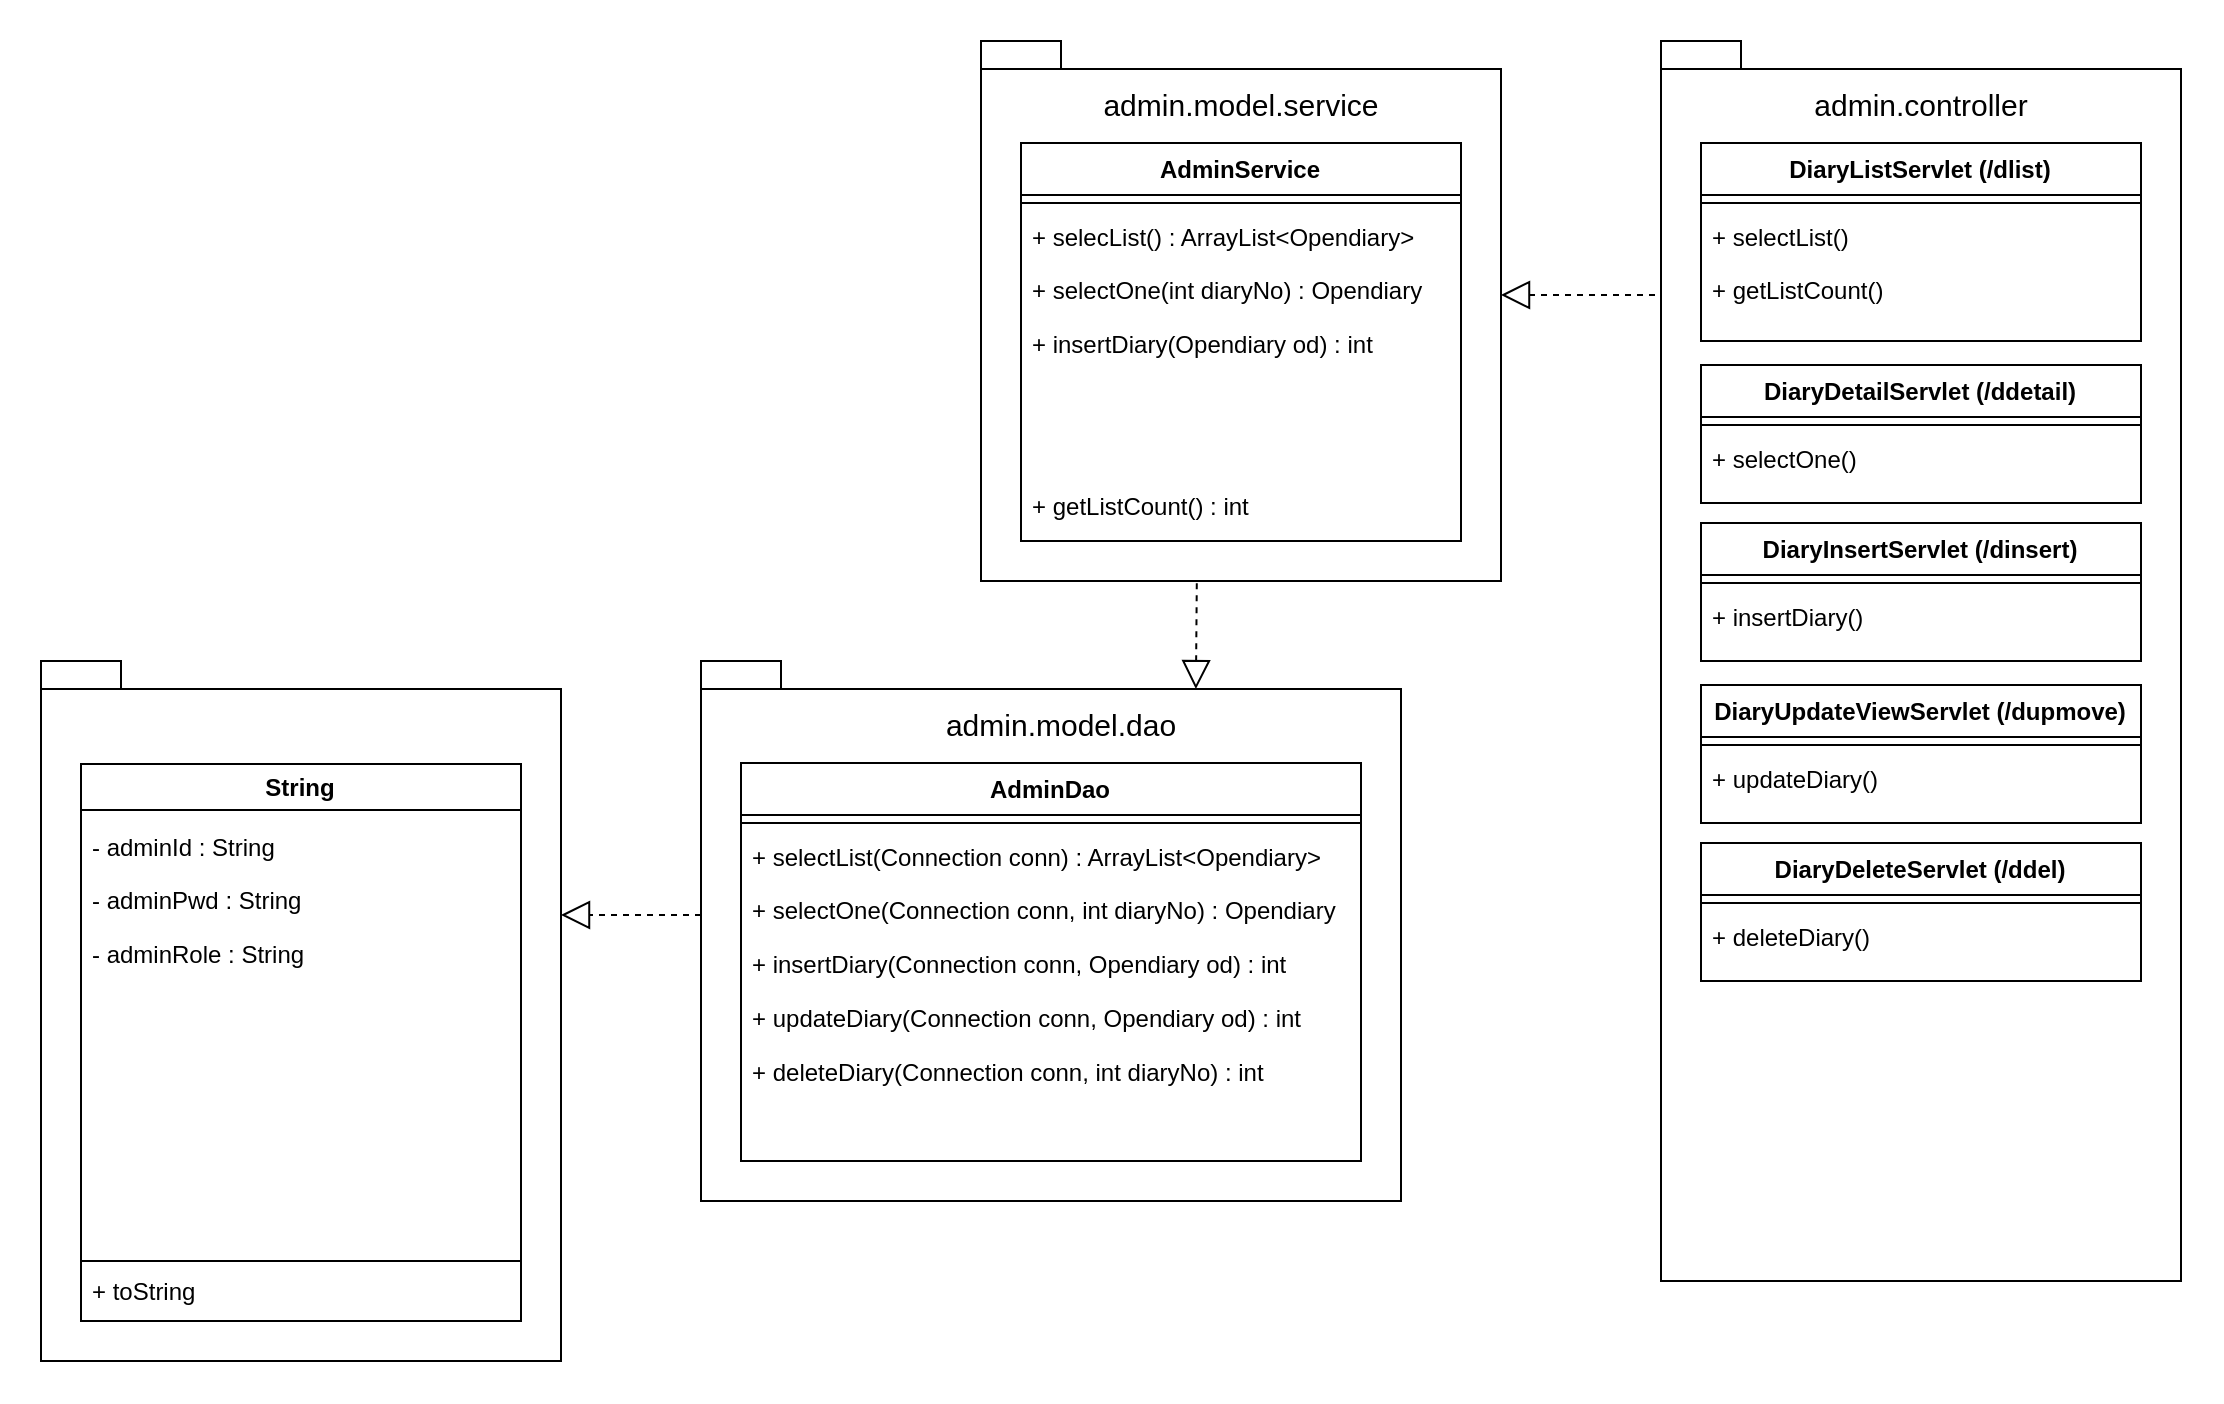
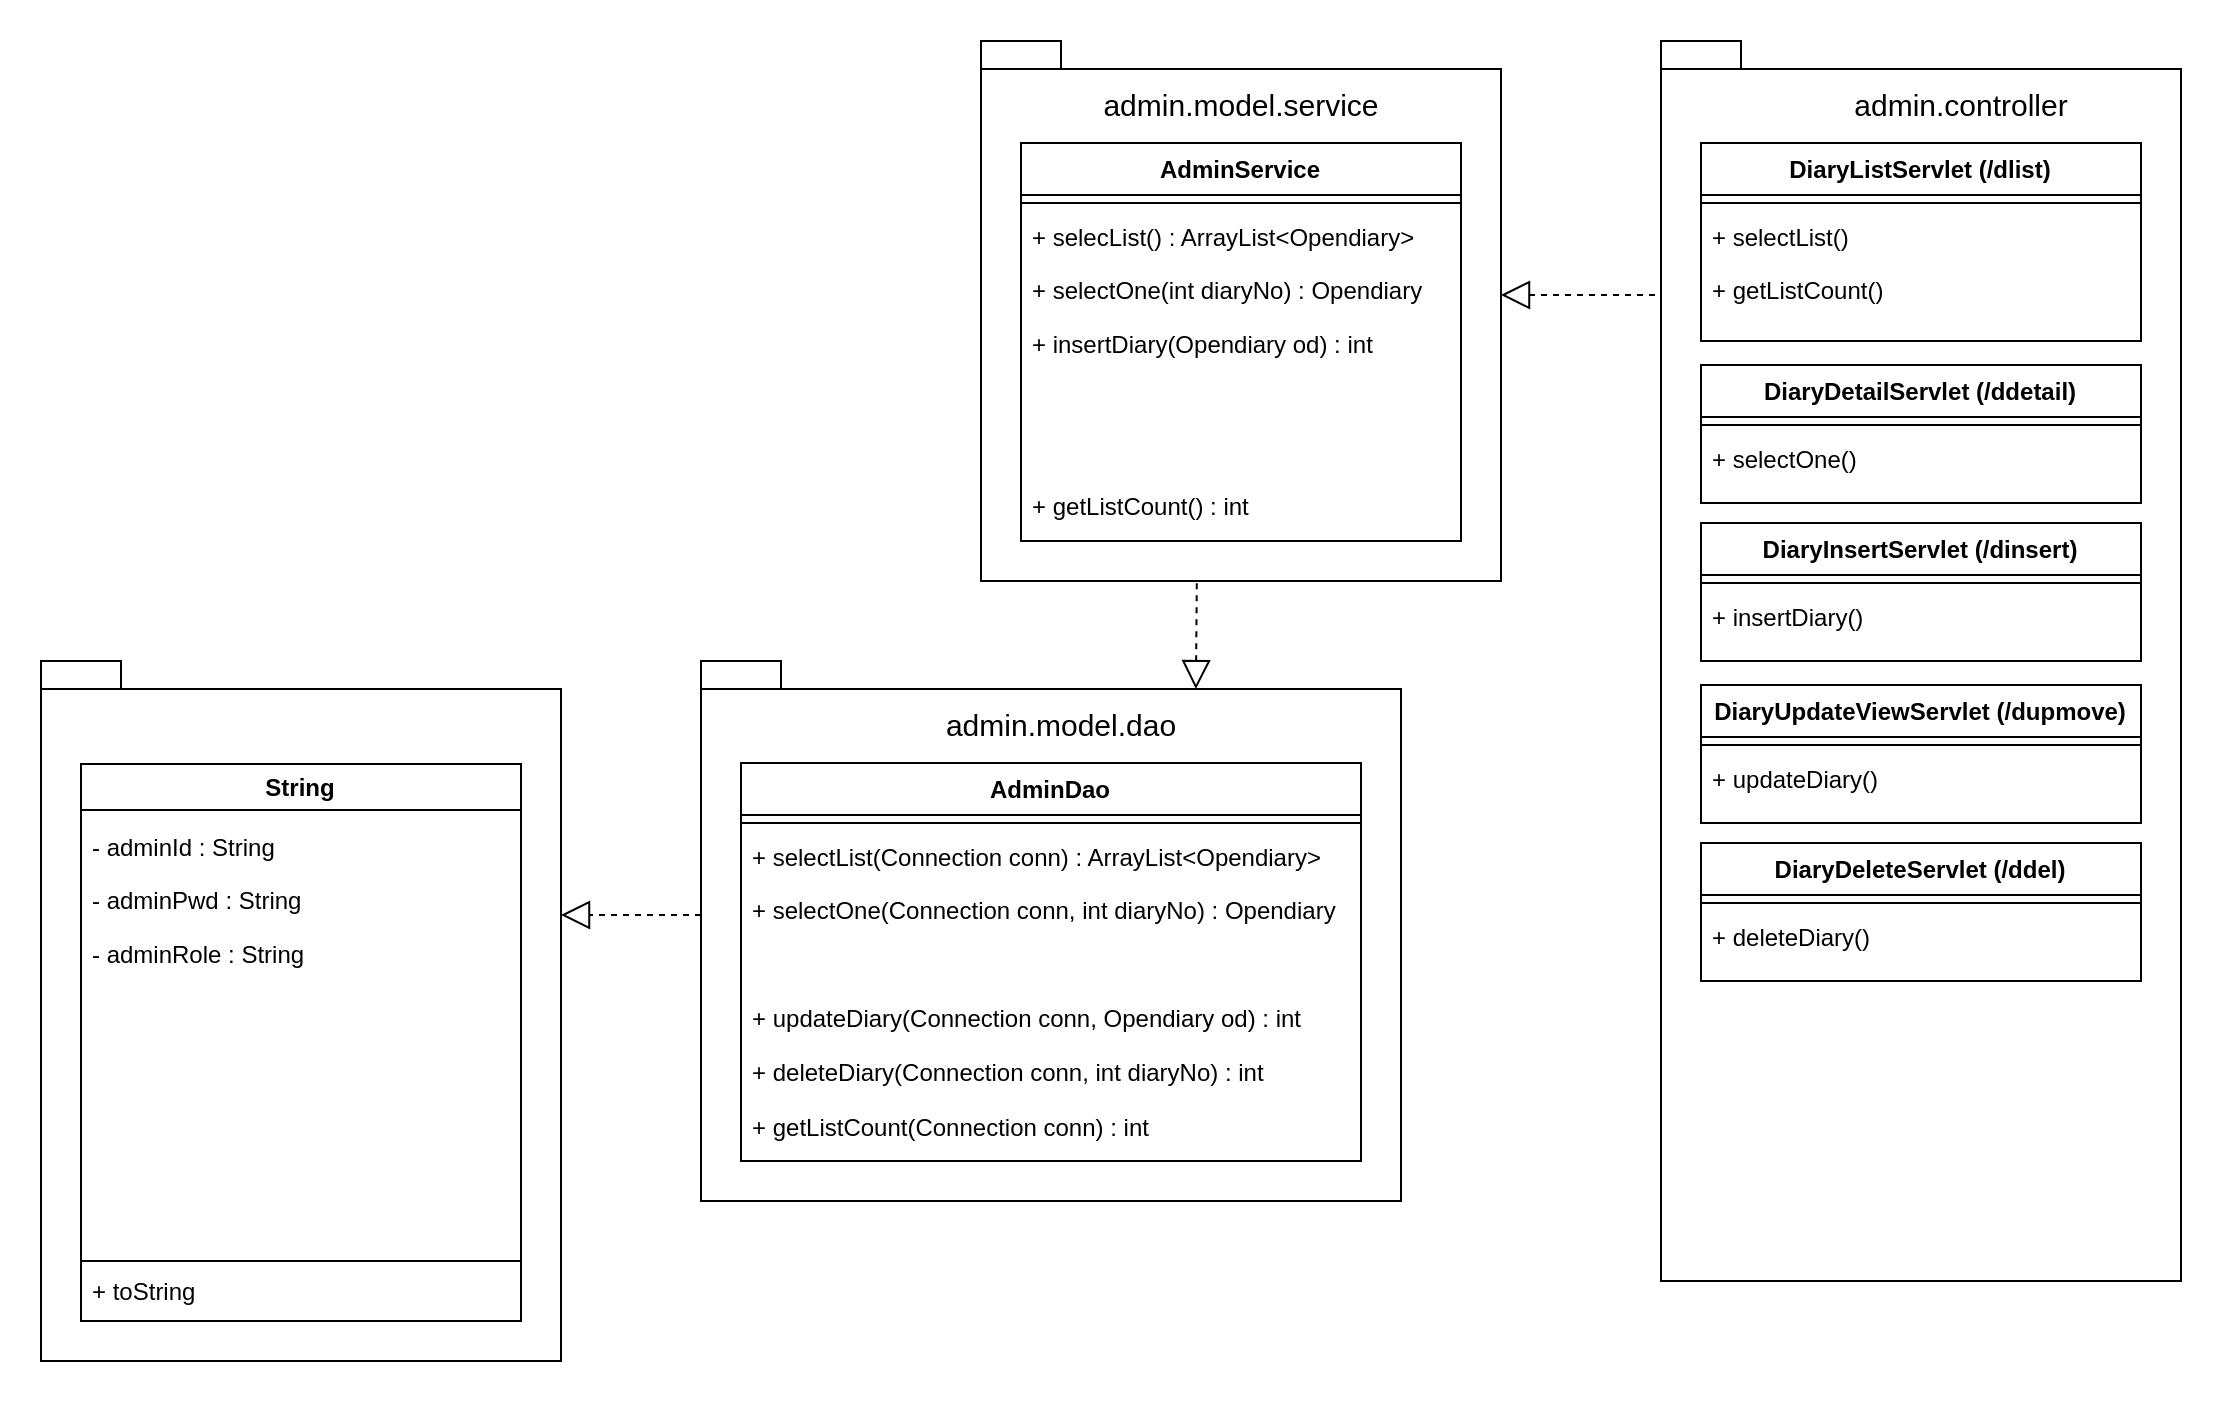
(1921, 101) -> (1961, 101)
(1051, 964) -> none
none -> (1051, 1127)
